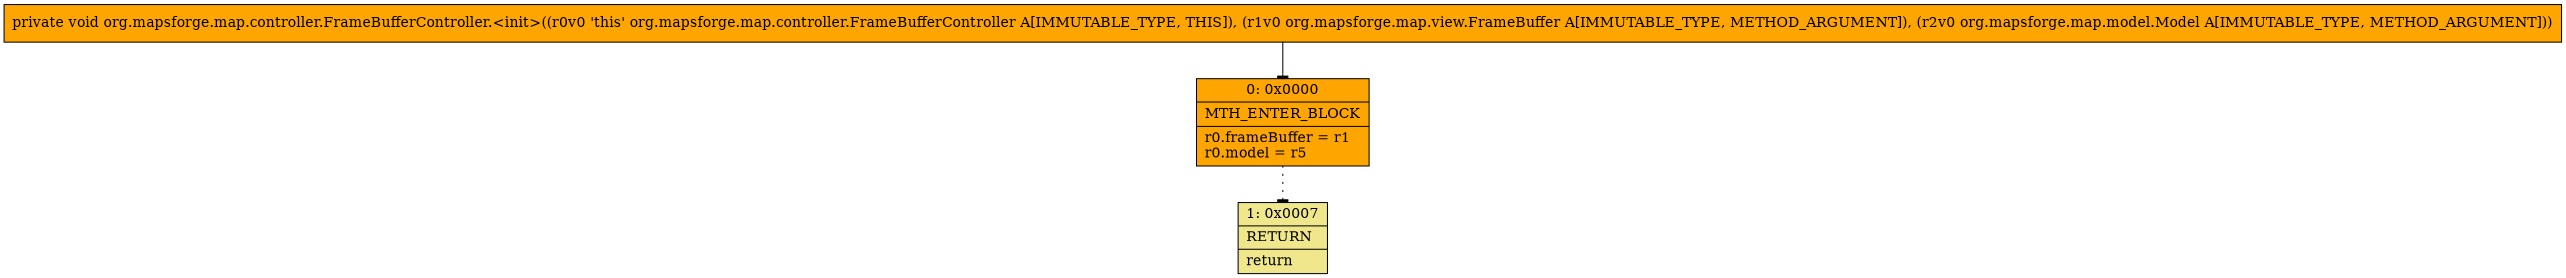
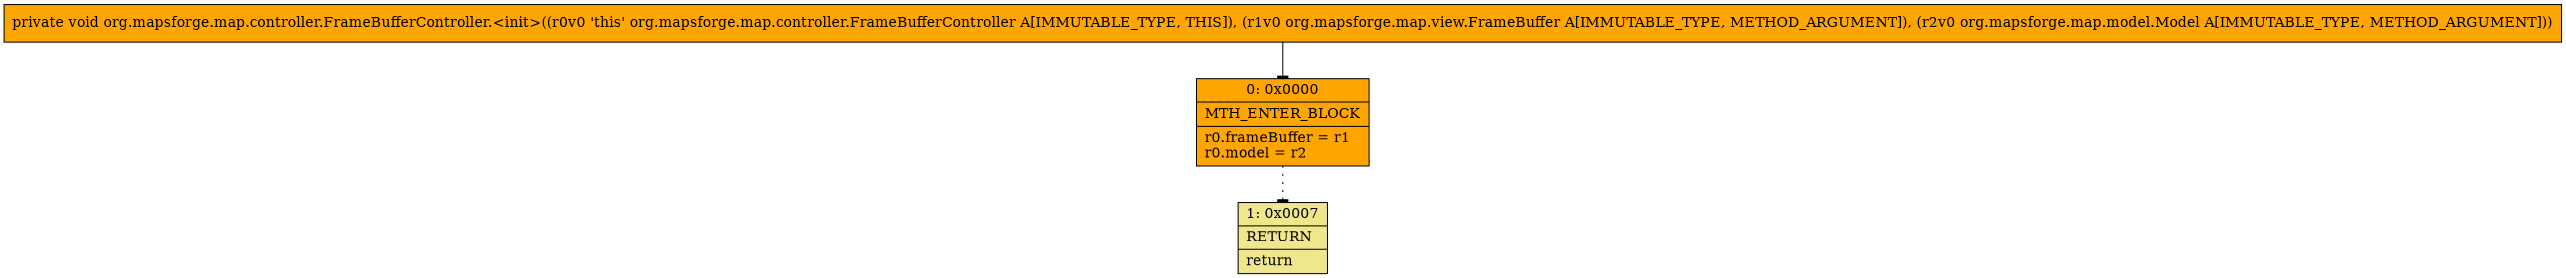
(1256, 153) -> (1256, 153)
